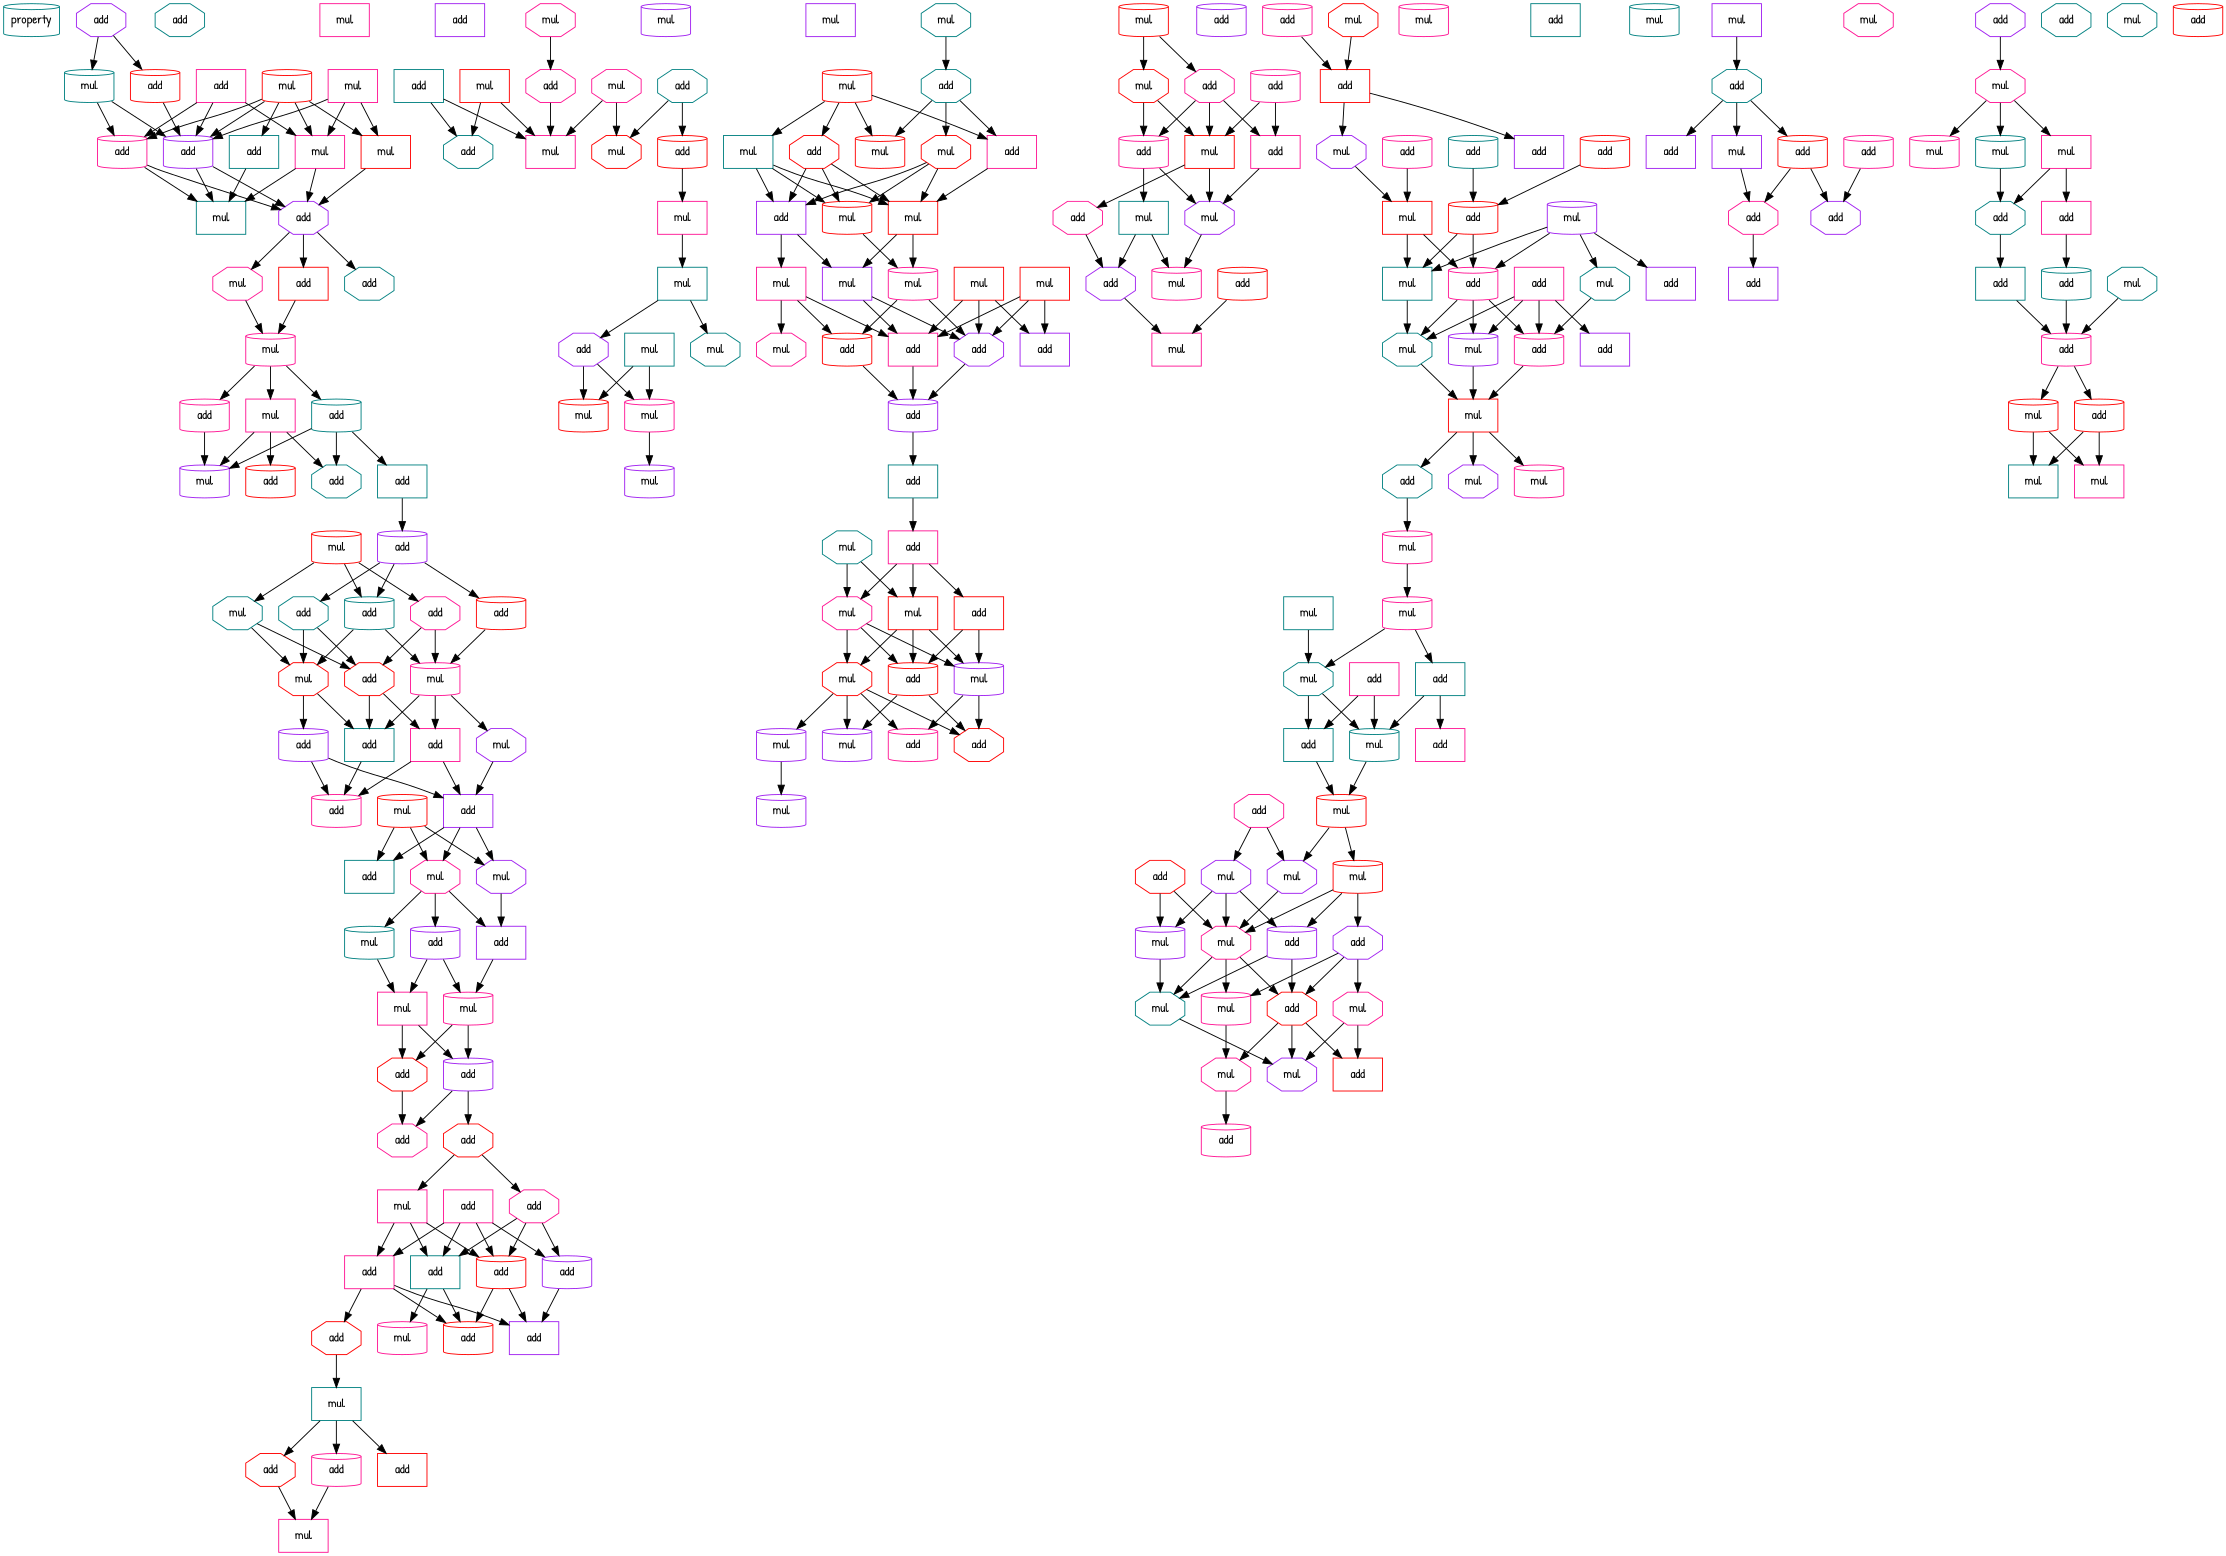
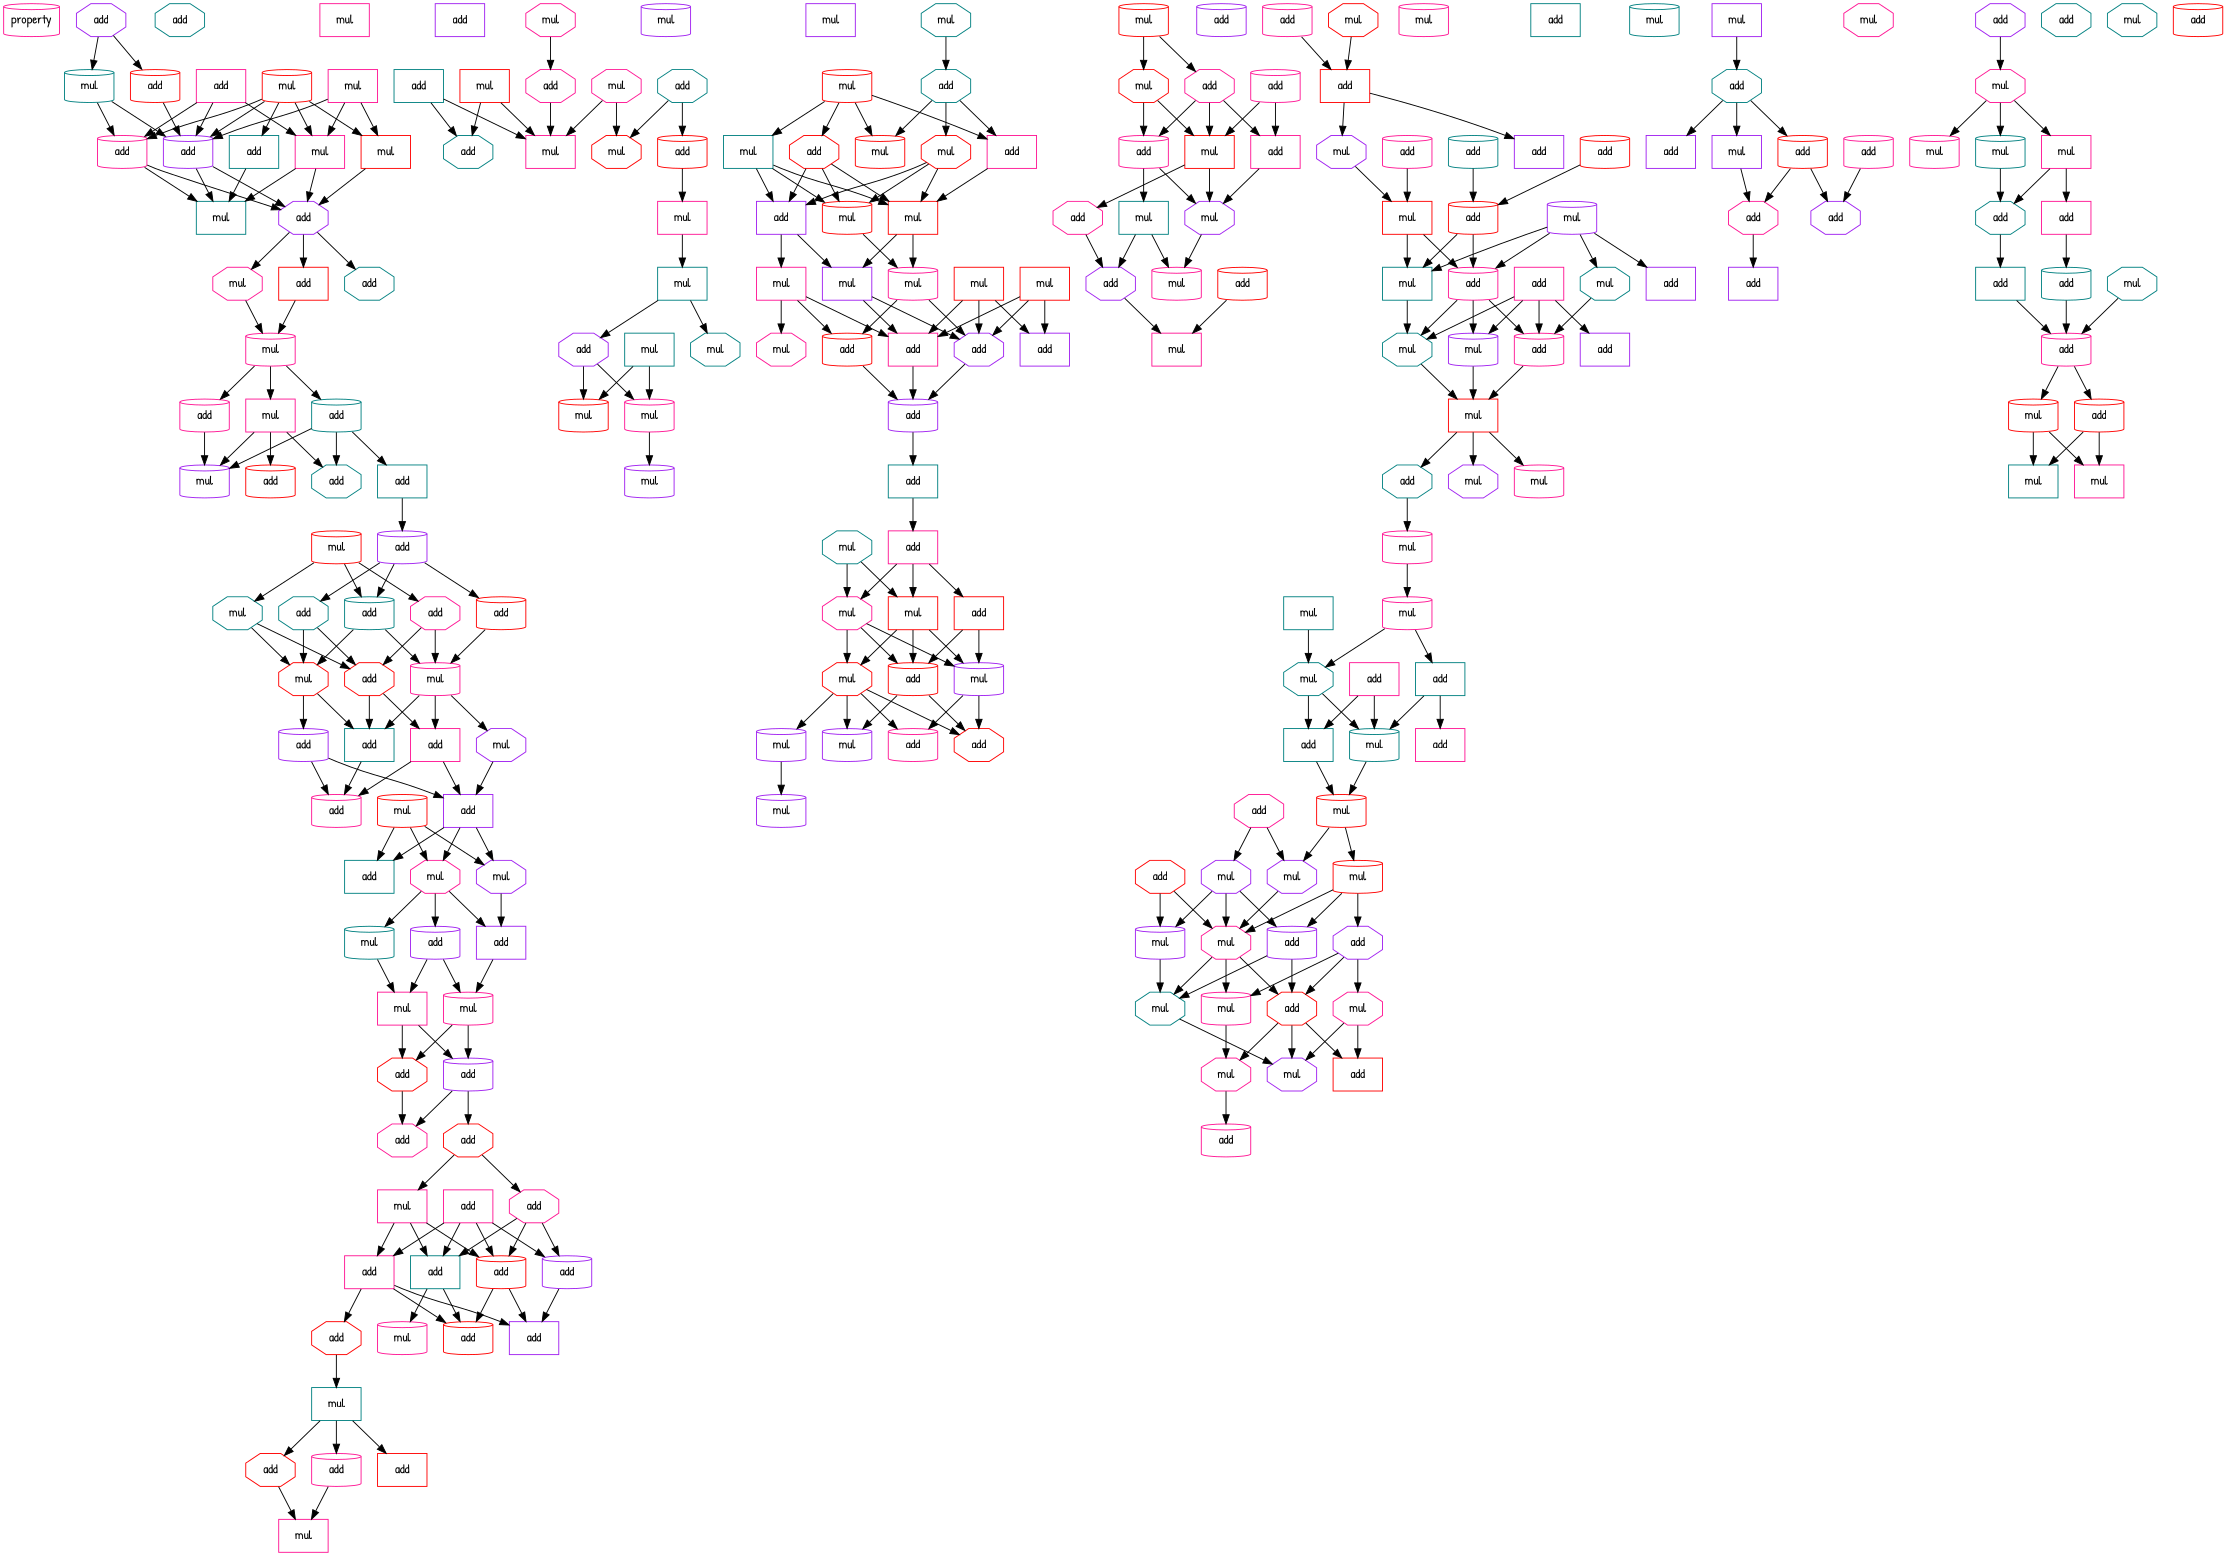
(32, 20) -> (32, 20)
